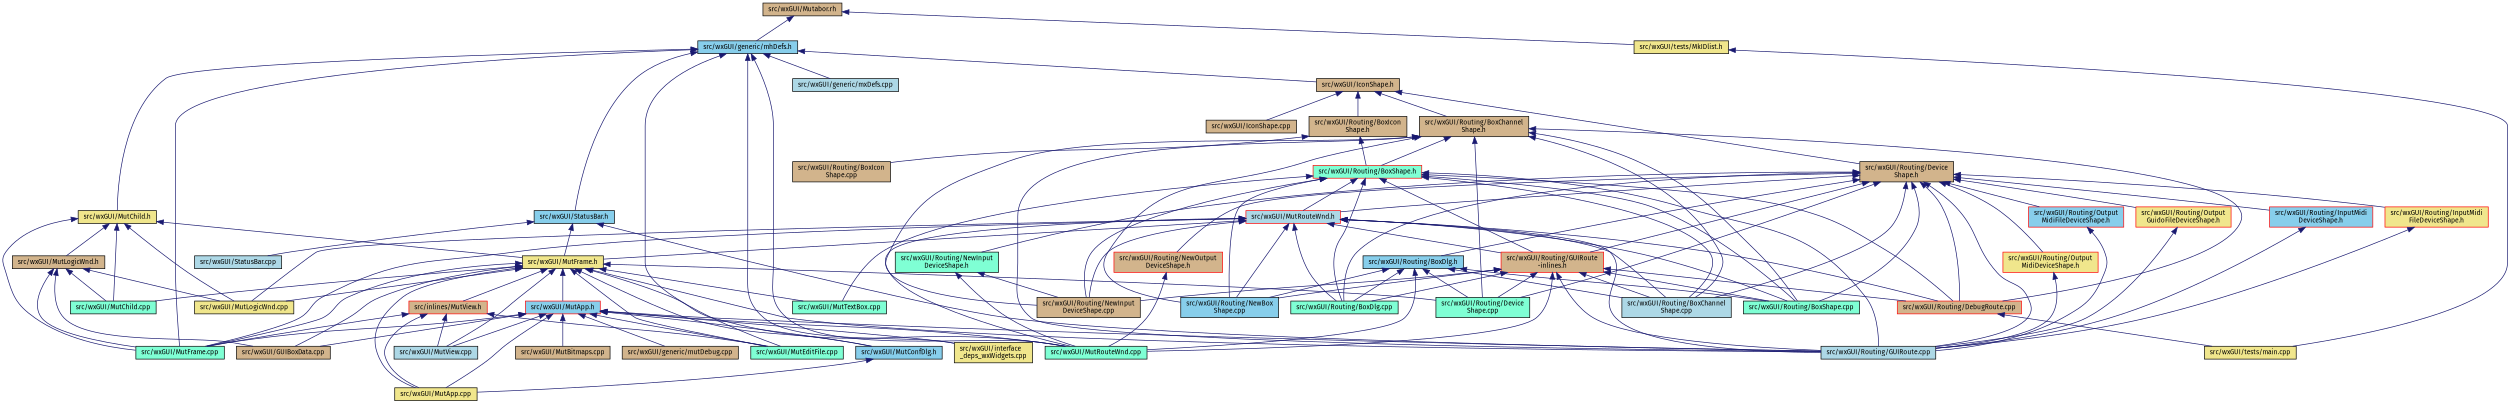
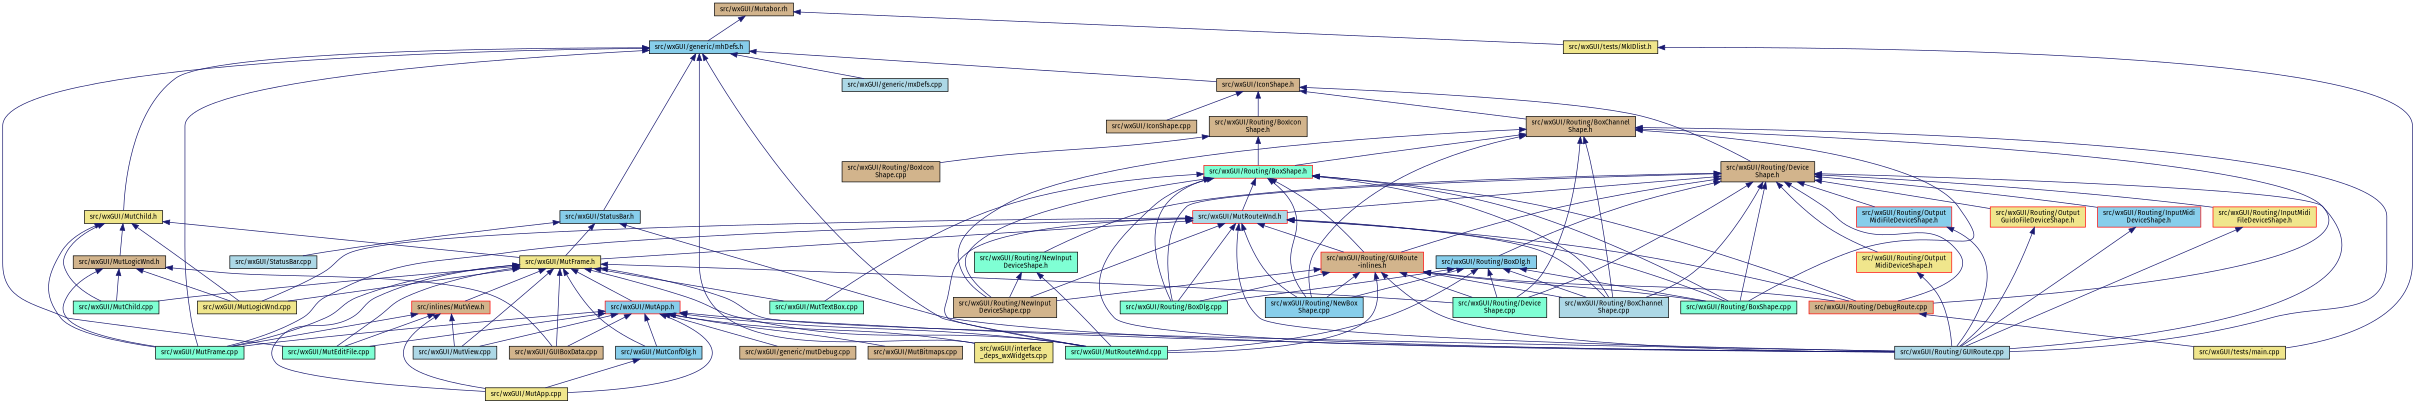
(1168, 262) -> none
